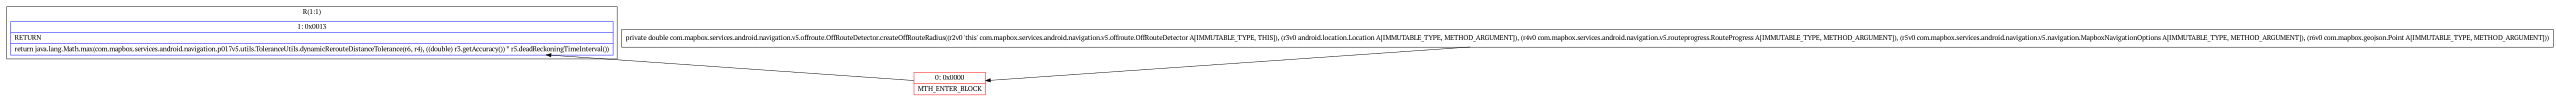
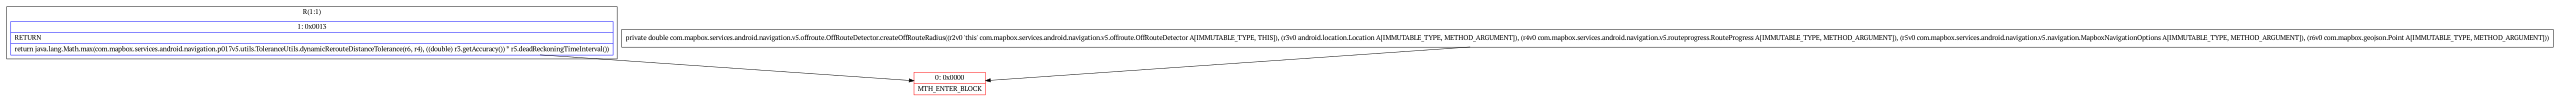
(732, 68) -> (724, 68)
